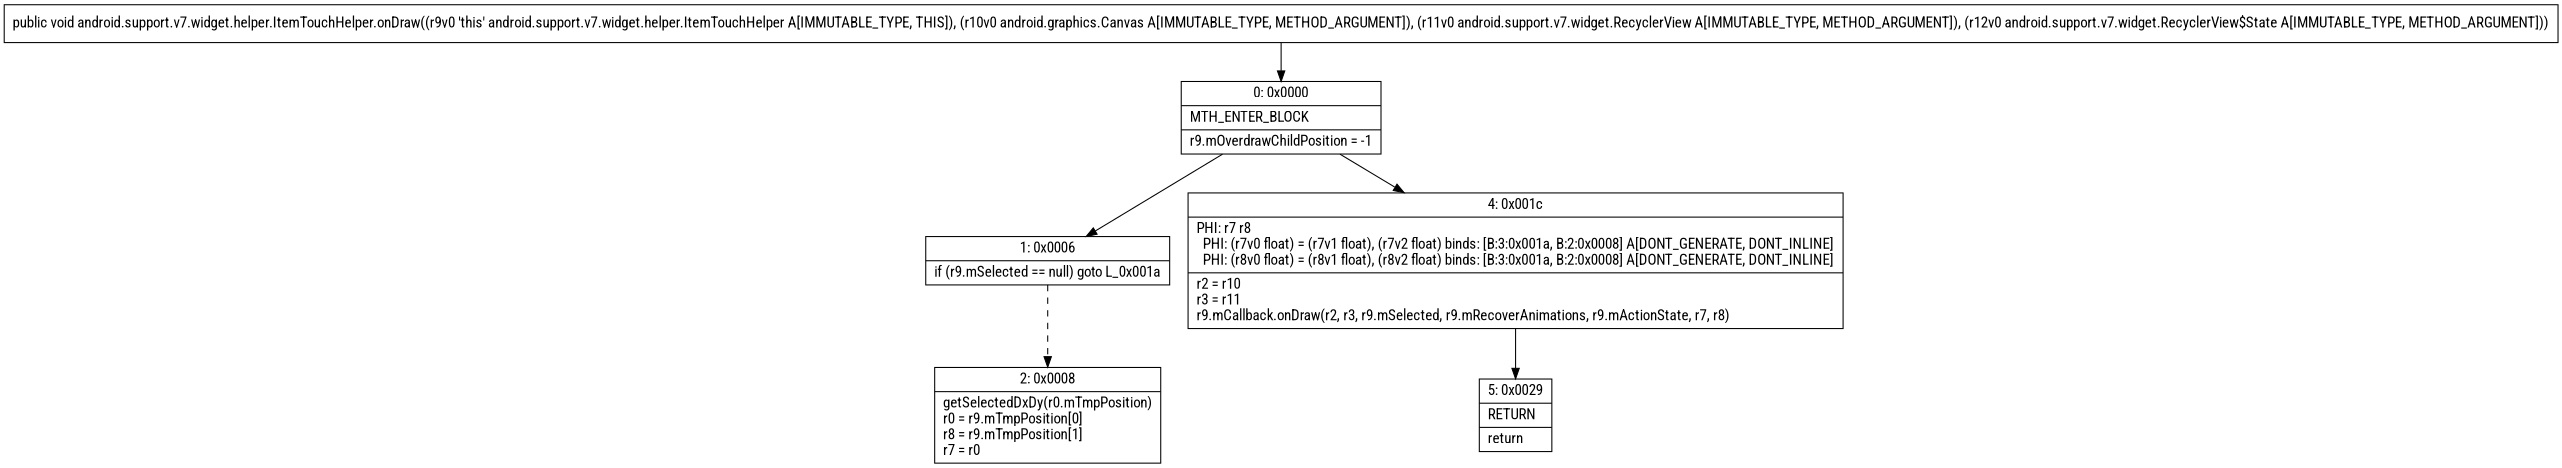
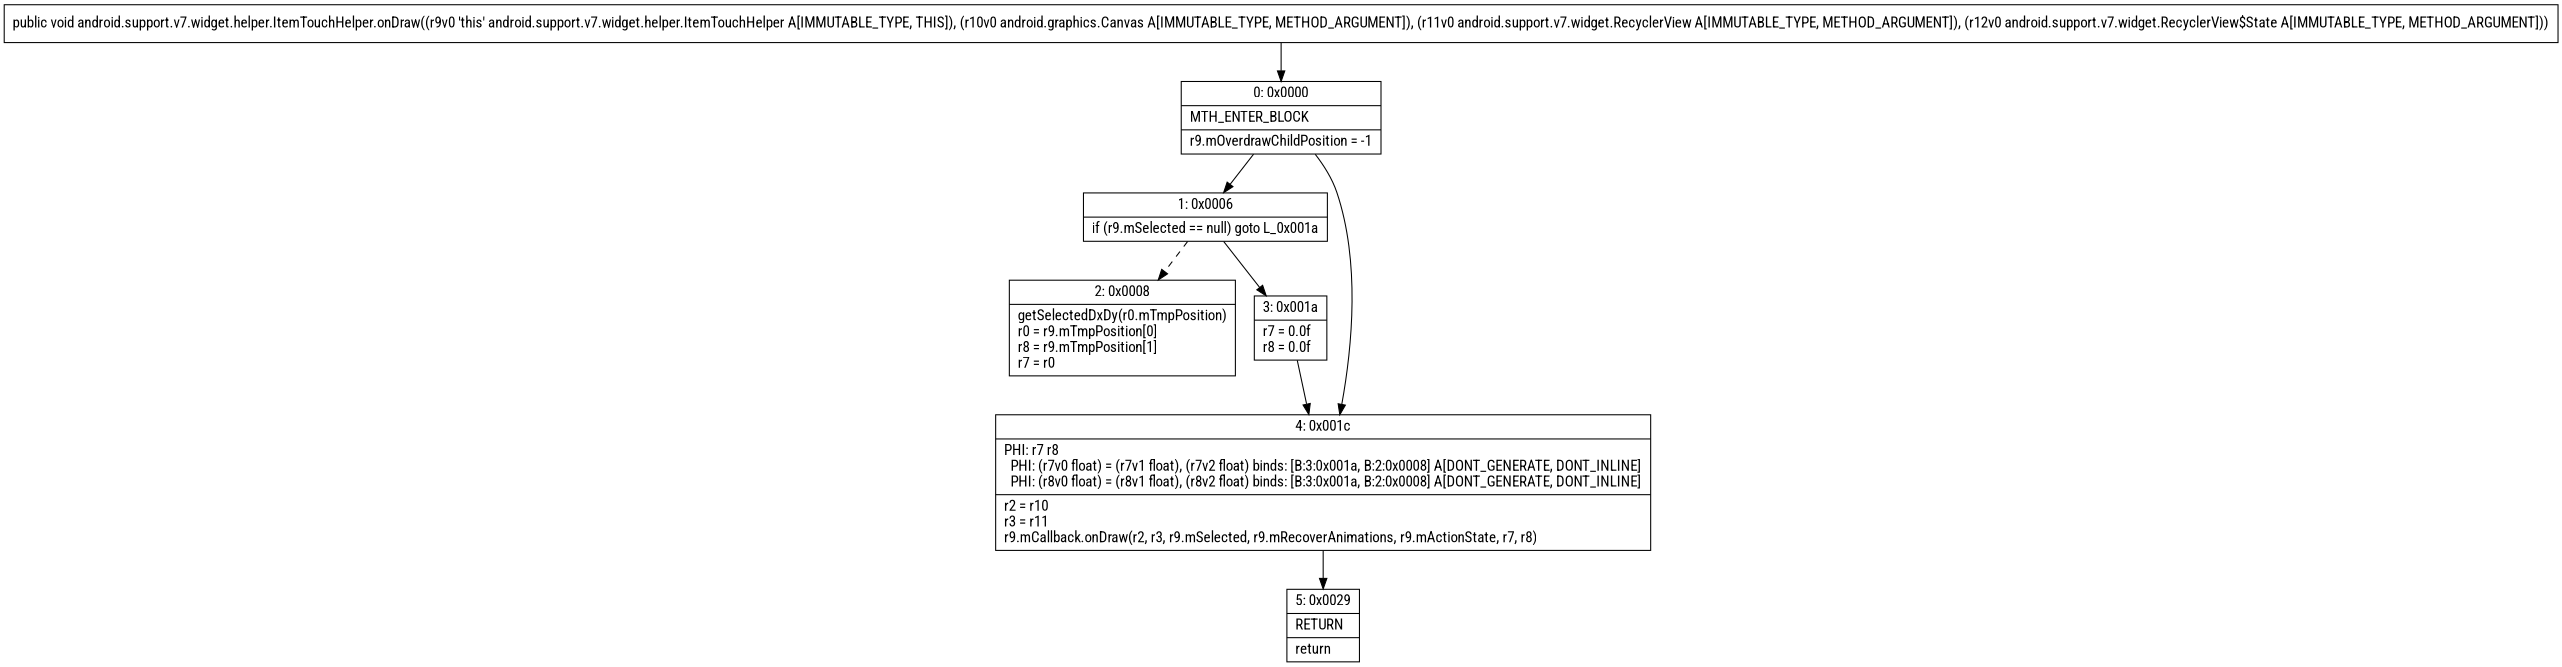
none -> (1291, 328)
